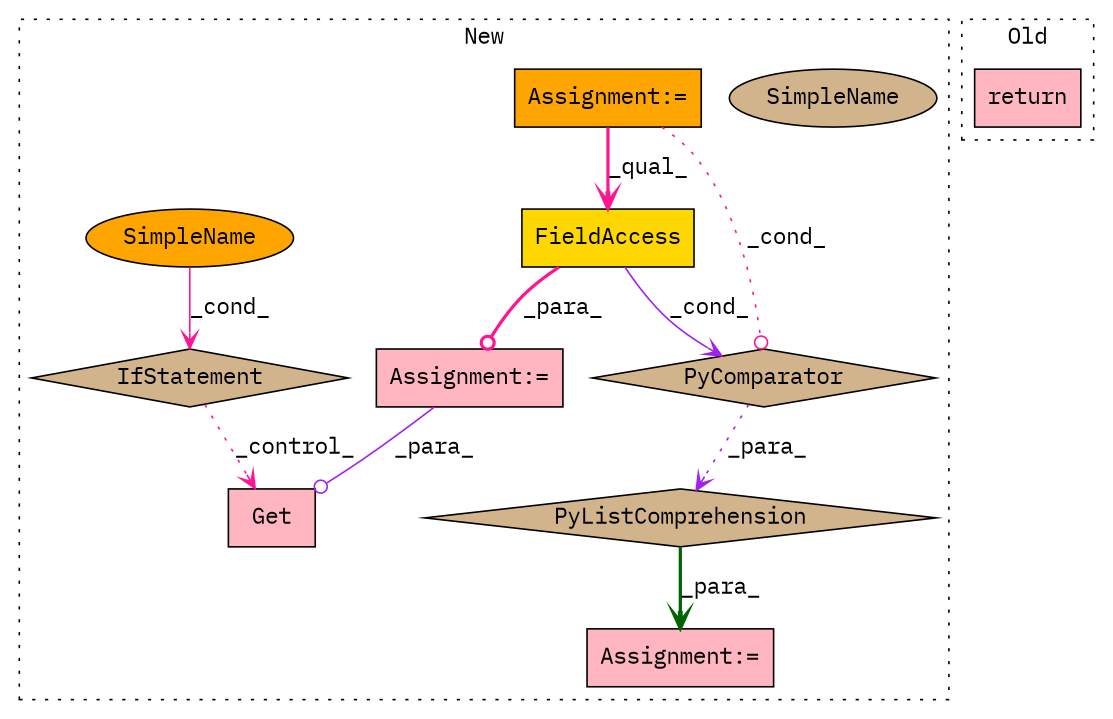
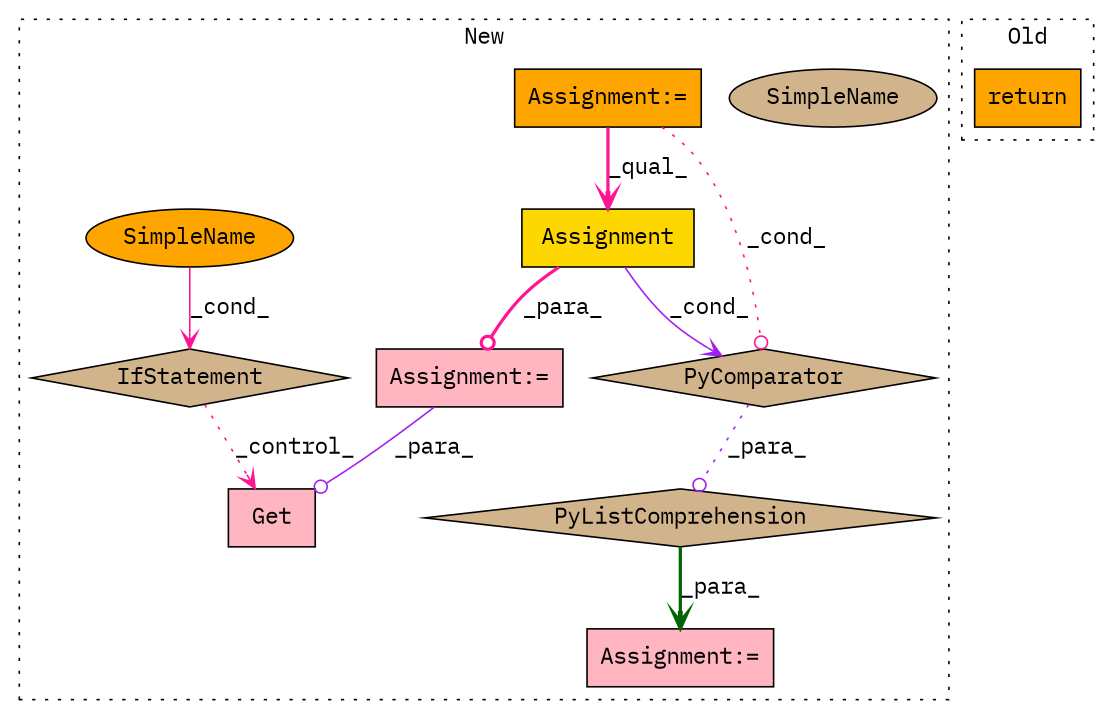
(1028, 98) -> (1028, 98)
(608, 238) -> (608, 238)
(727, 440) -> (727, 440)
